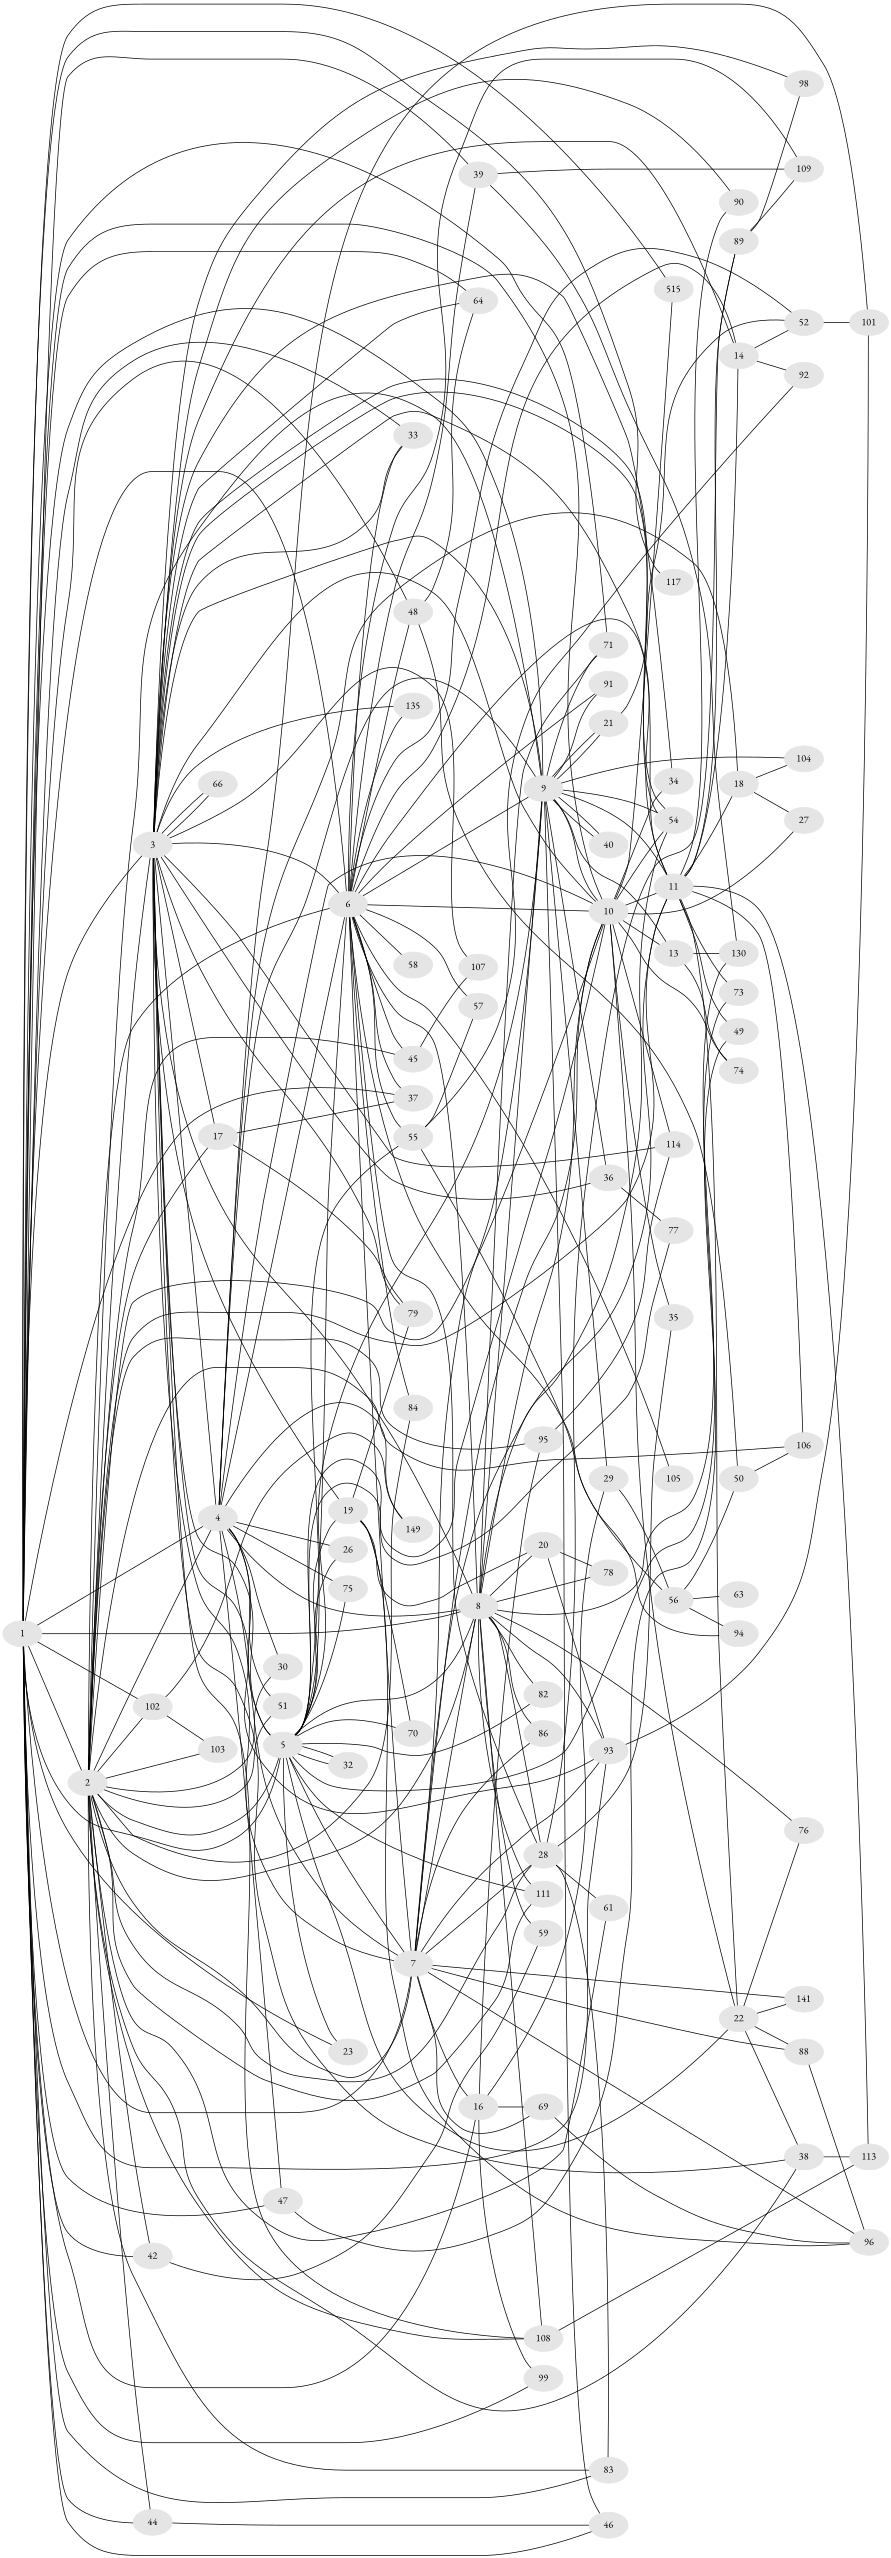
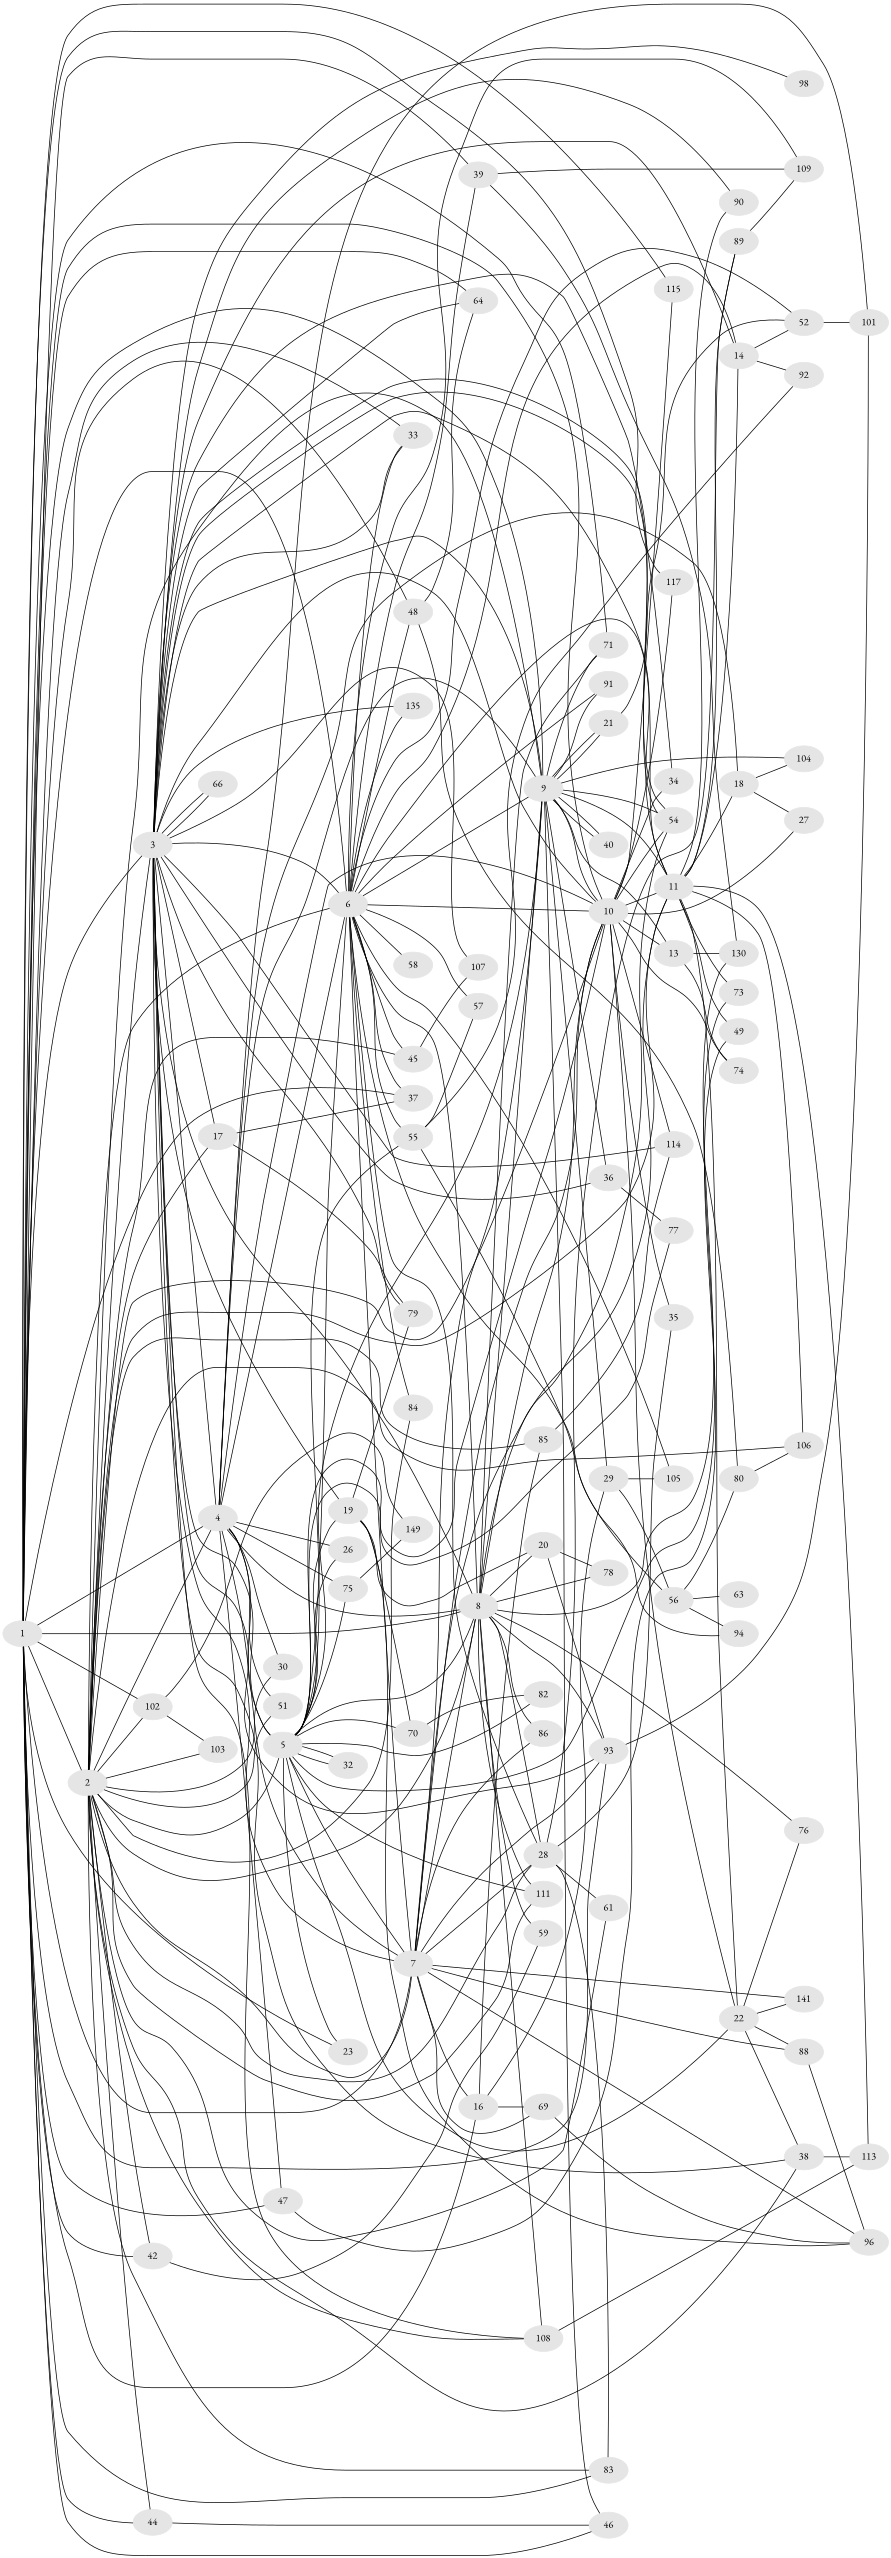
(779, 162) -> none
(674, 289) -> (674, 289)
none -> (655, 734)
(333, 1404) -> (372, 1567)
(543, 1440) -> (543, 1440)
none -> (644, 1479)
(739, 1479) -> (739, 1479)
(513, 1654) -> (473, 1703)
(125, 1834) -> none
(543, 2378) -> none
